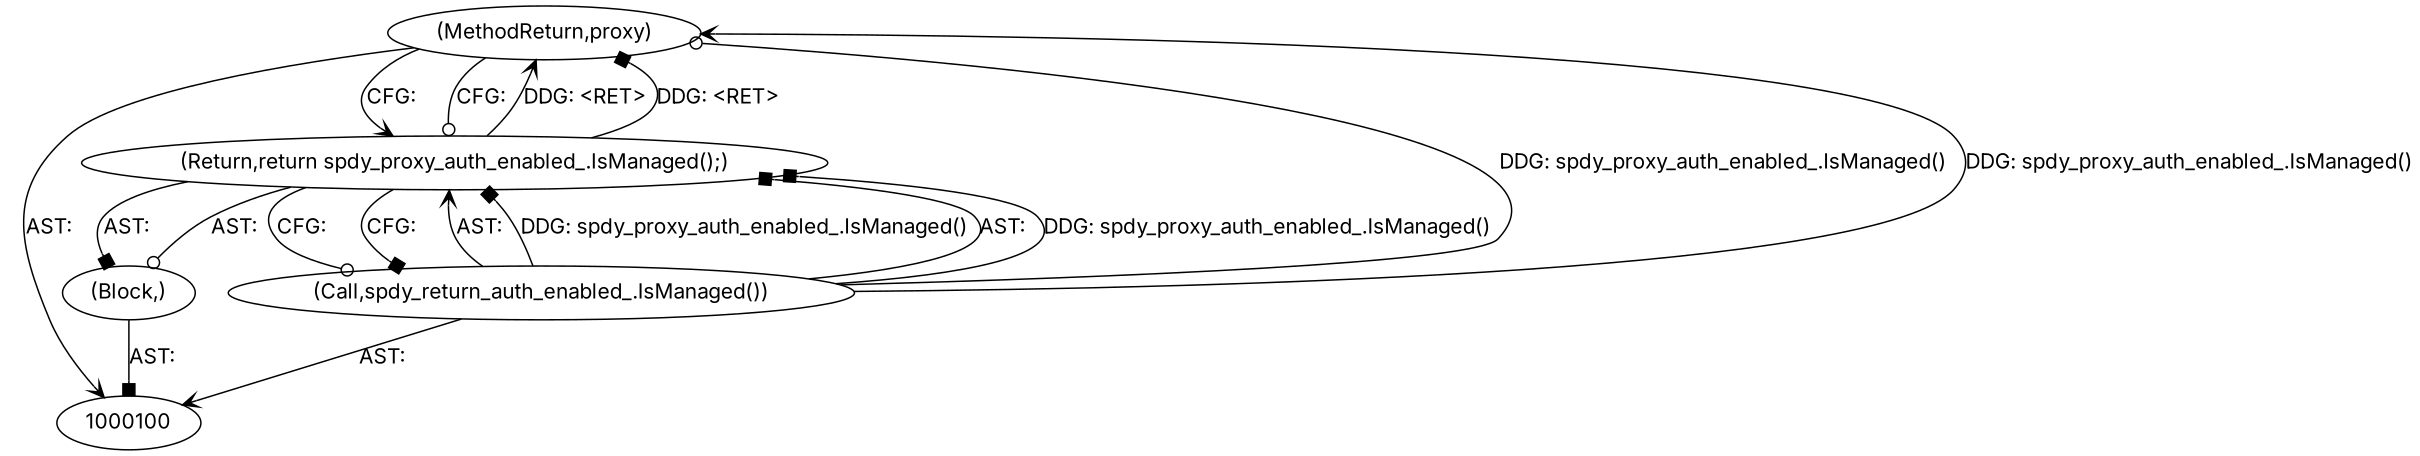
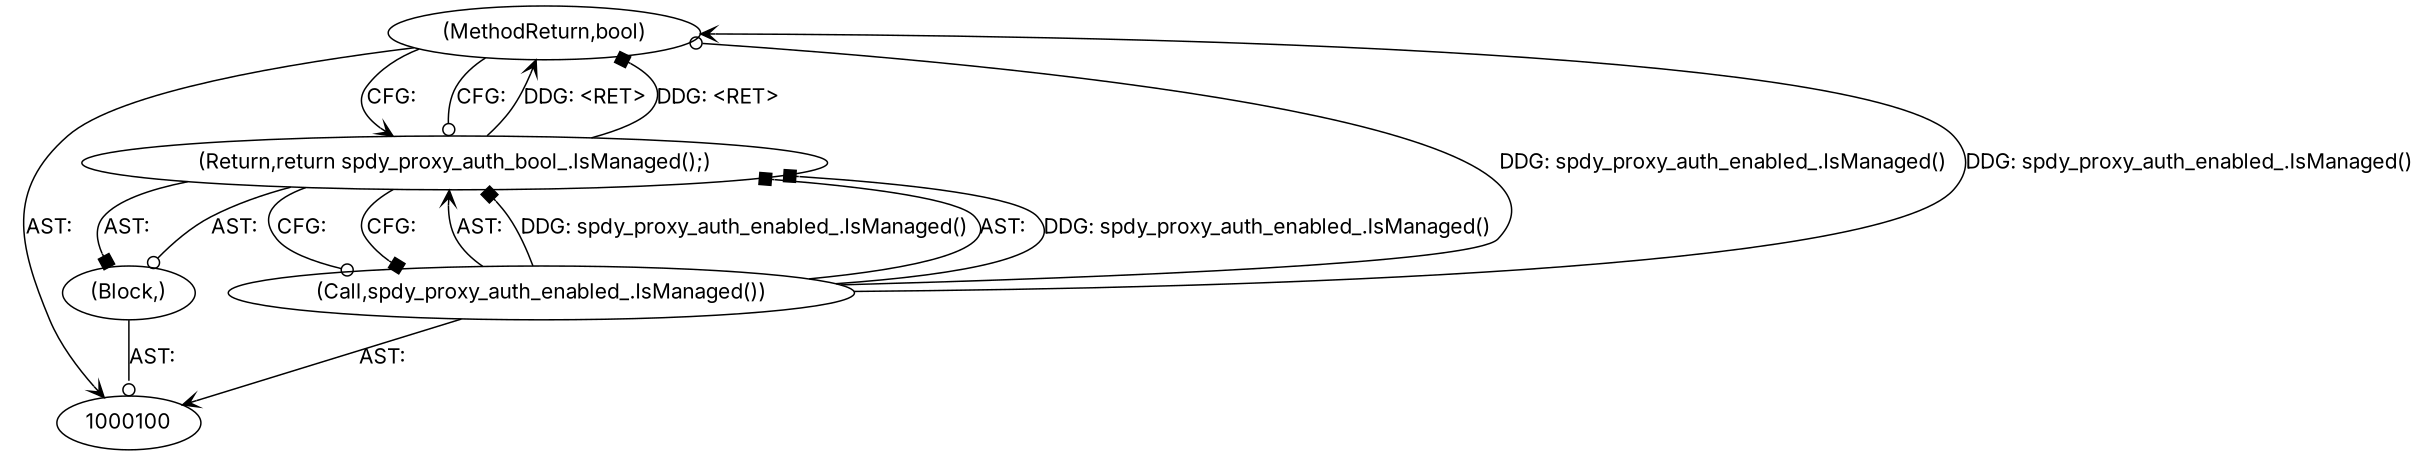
(544, 33) -> (544, 33)
(455, 163) -> (455, 163)
(541, 293) -> (541, 293)
(129, 350) -> (129, 350)
